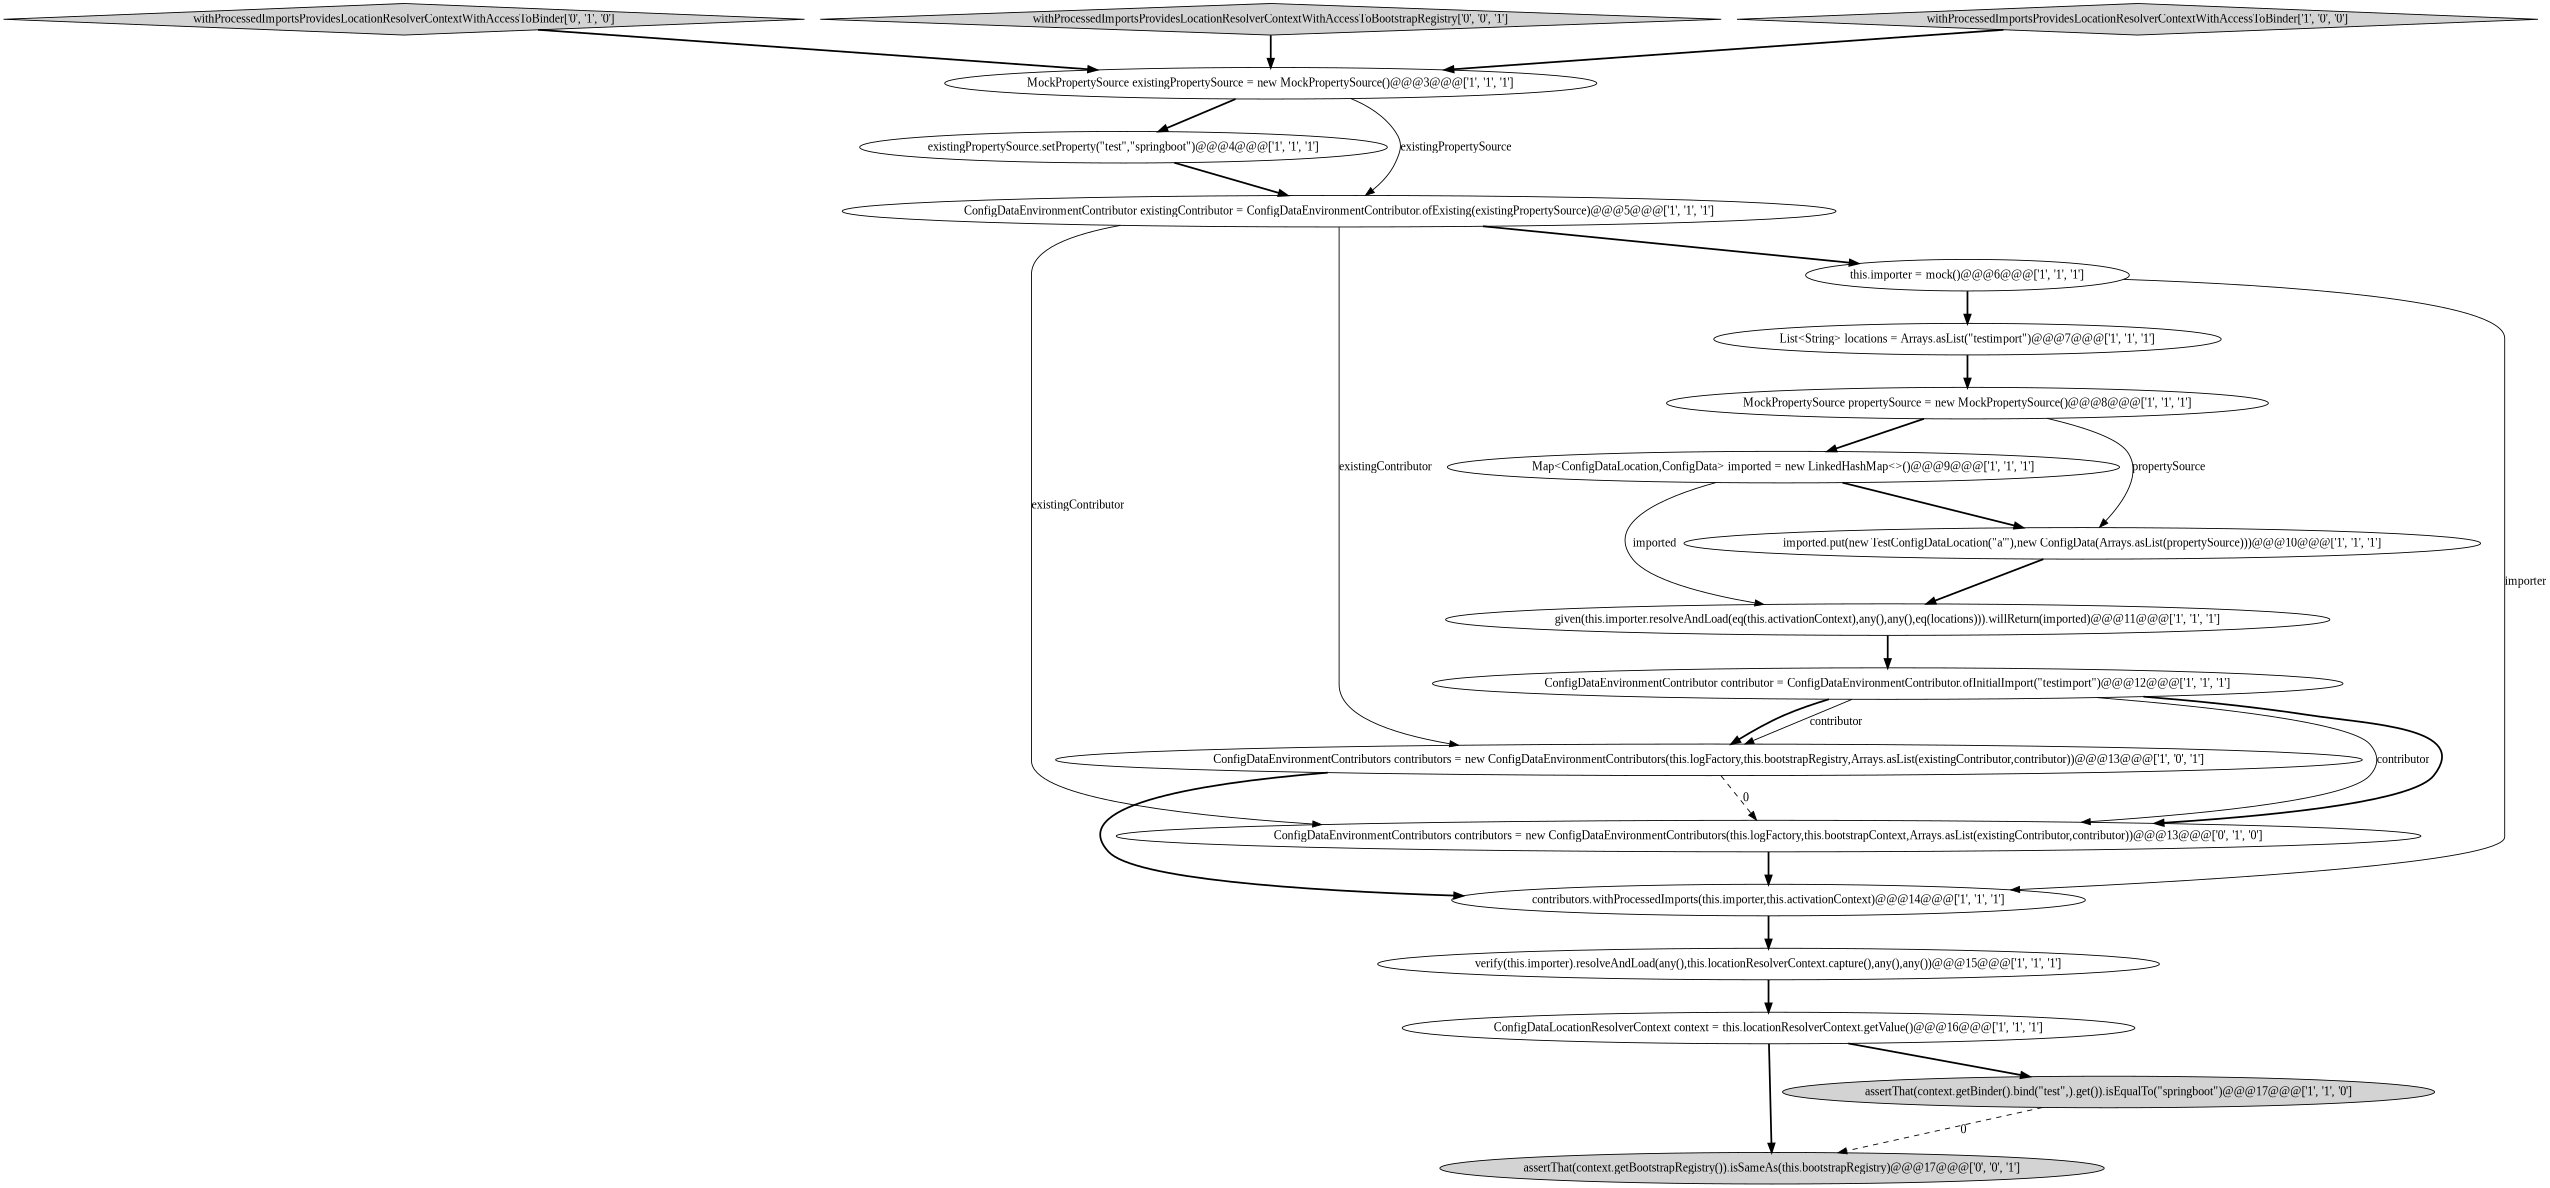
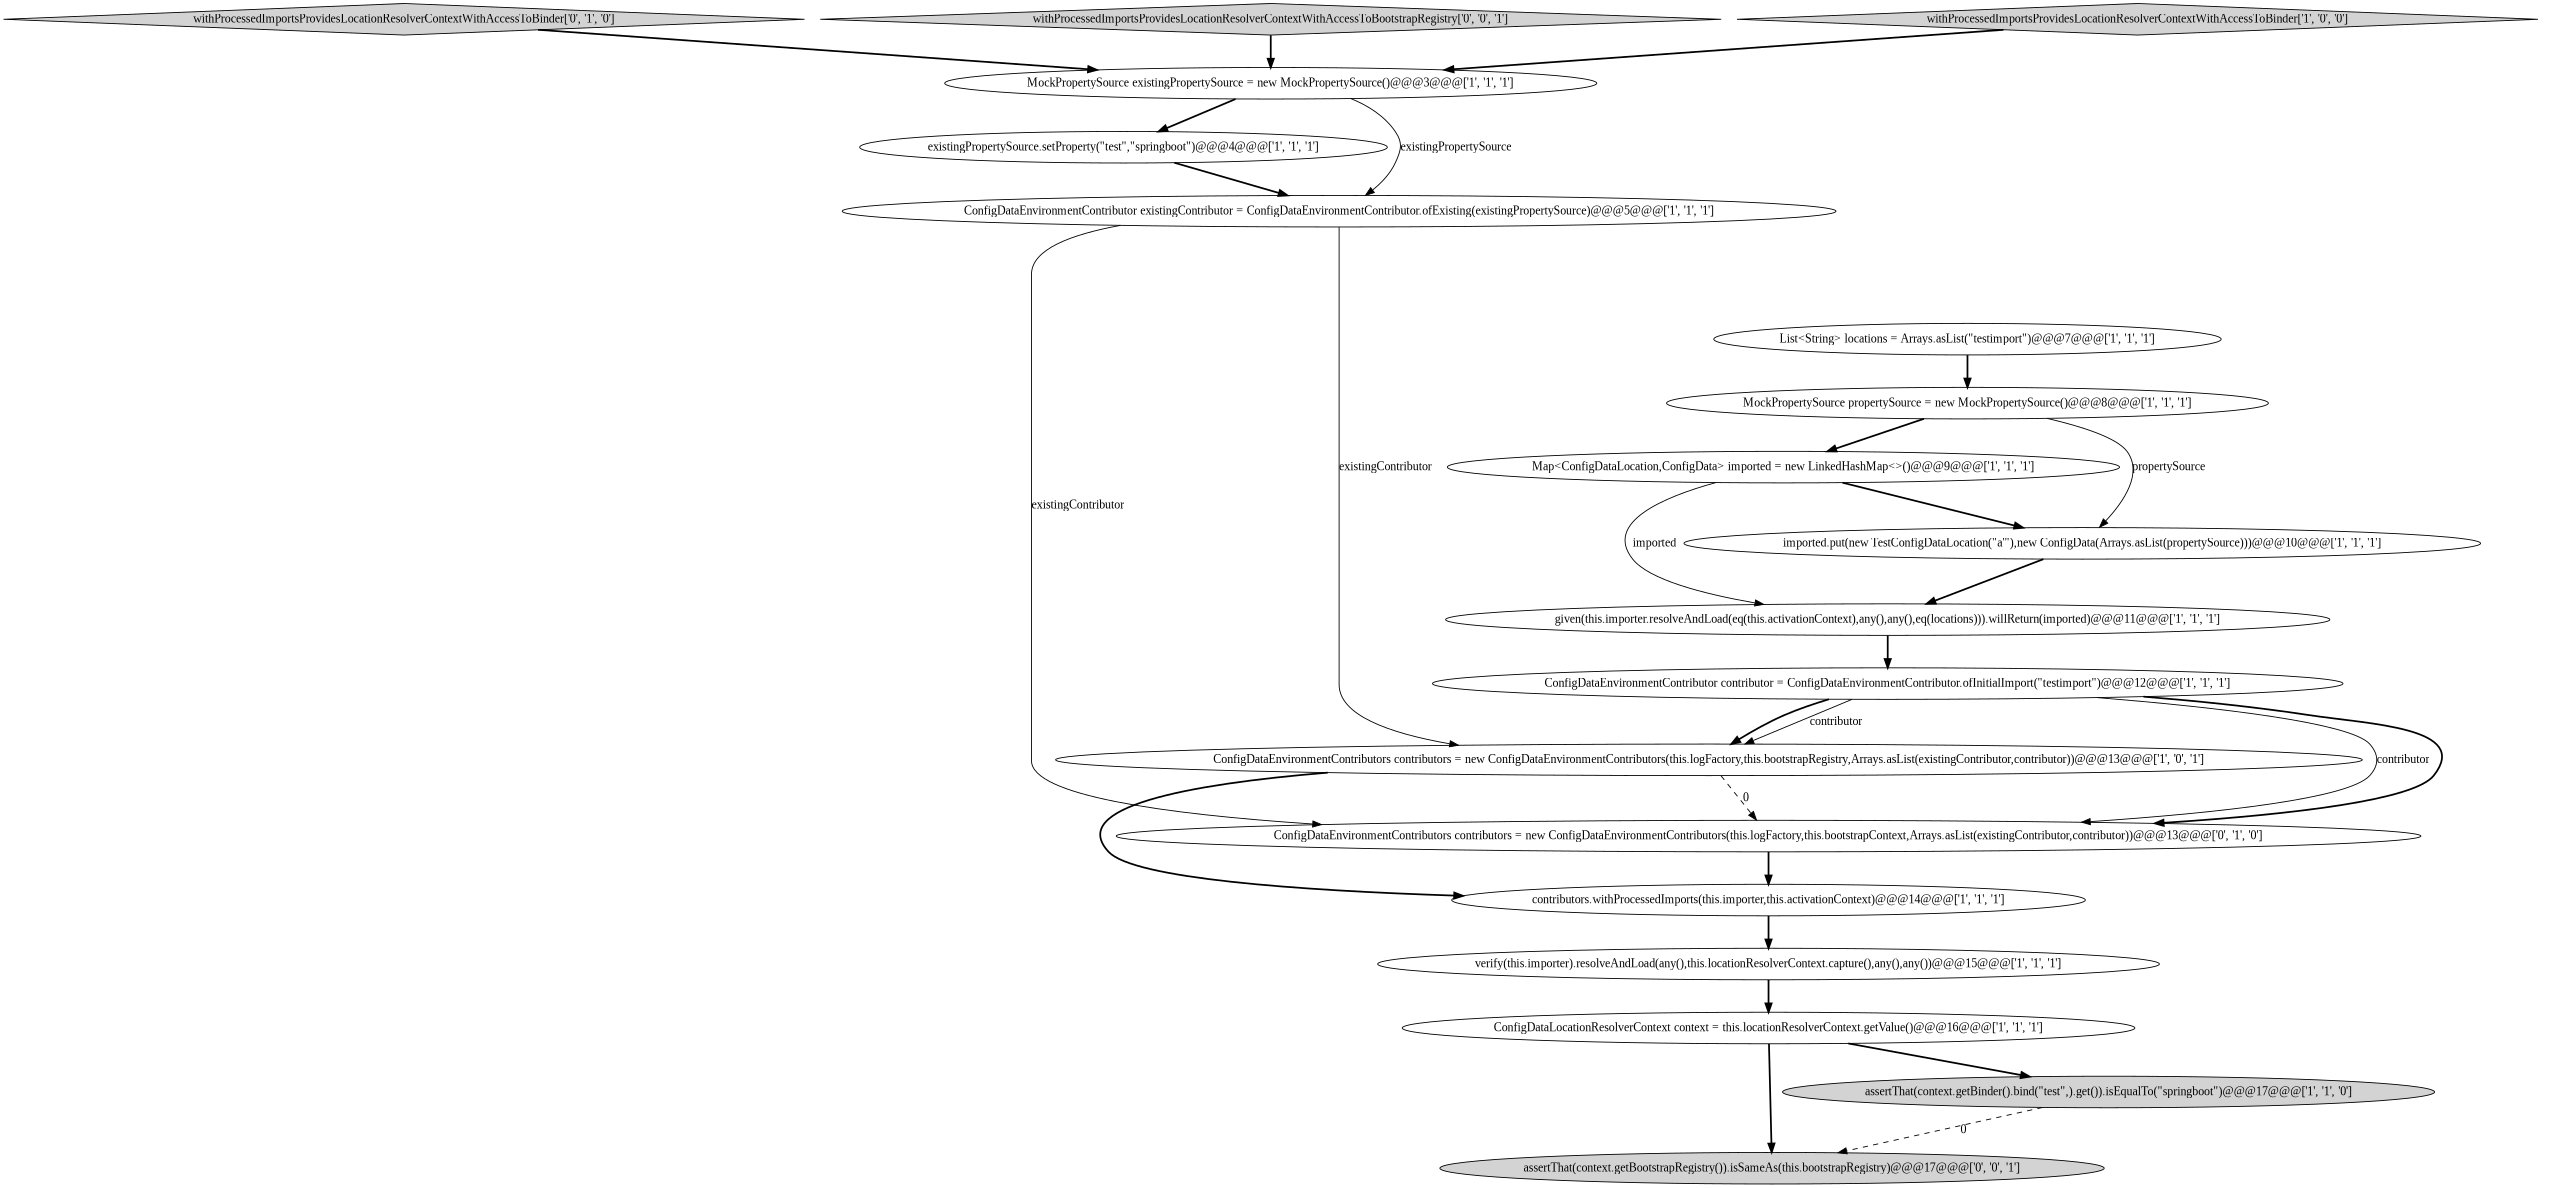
(1967, 275) -> none
